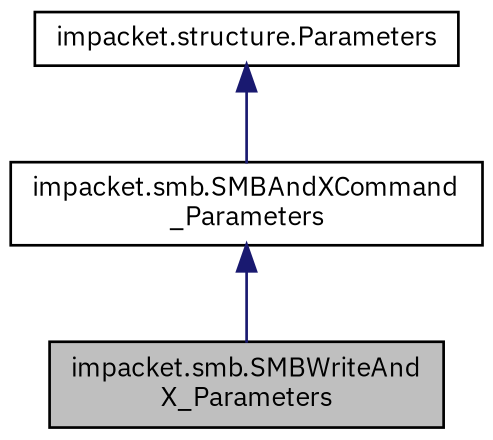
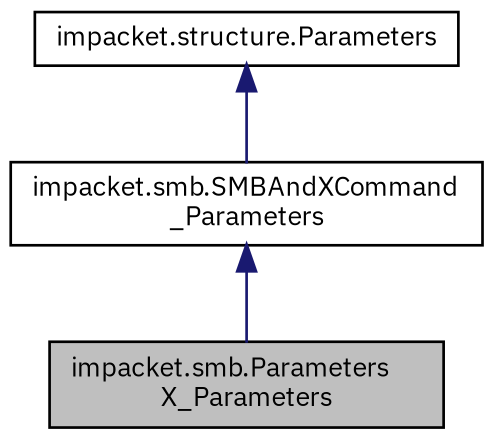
(247, 385) -> (247, 385)
